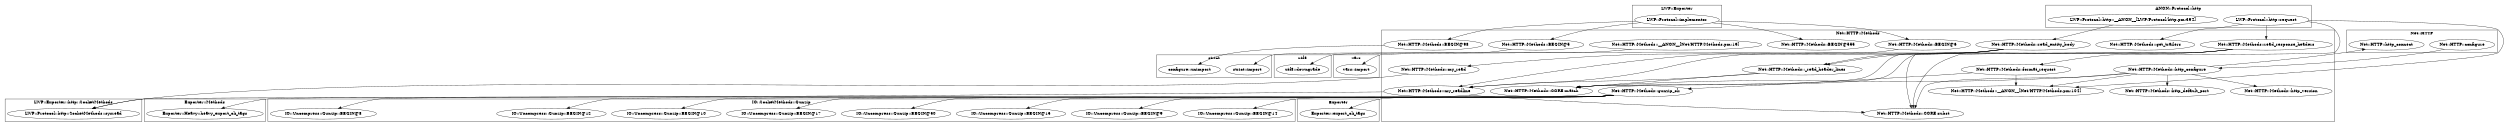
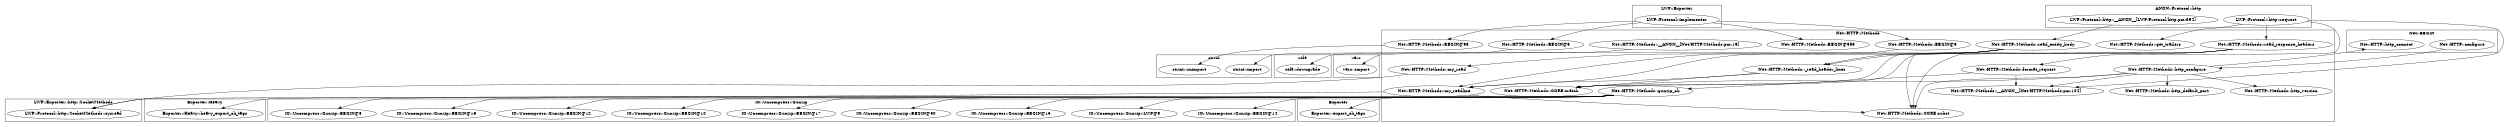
(2422, 33) -> (2422, 33)
(1190, 70) -> (1190, 70)
(205, 102) -> (205, 102)
(782, 102) -> (782, 102)
none -> (437, 114)
(1124, 114) -> (1124, 114)
